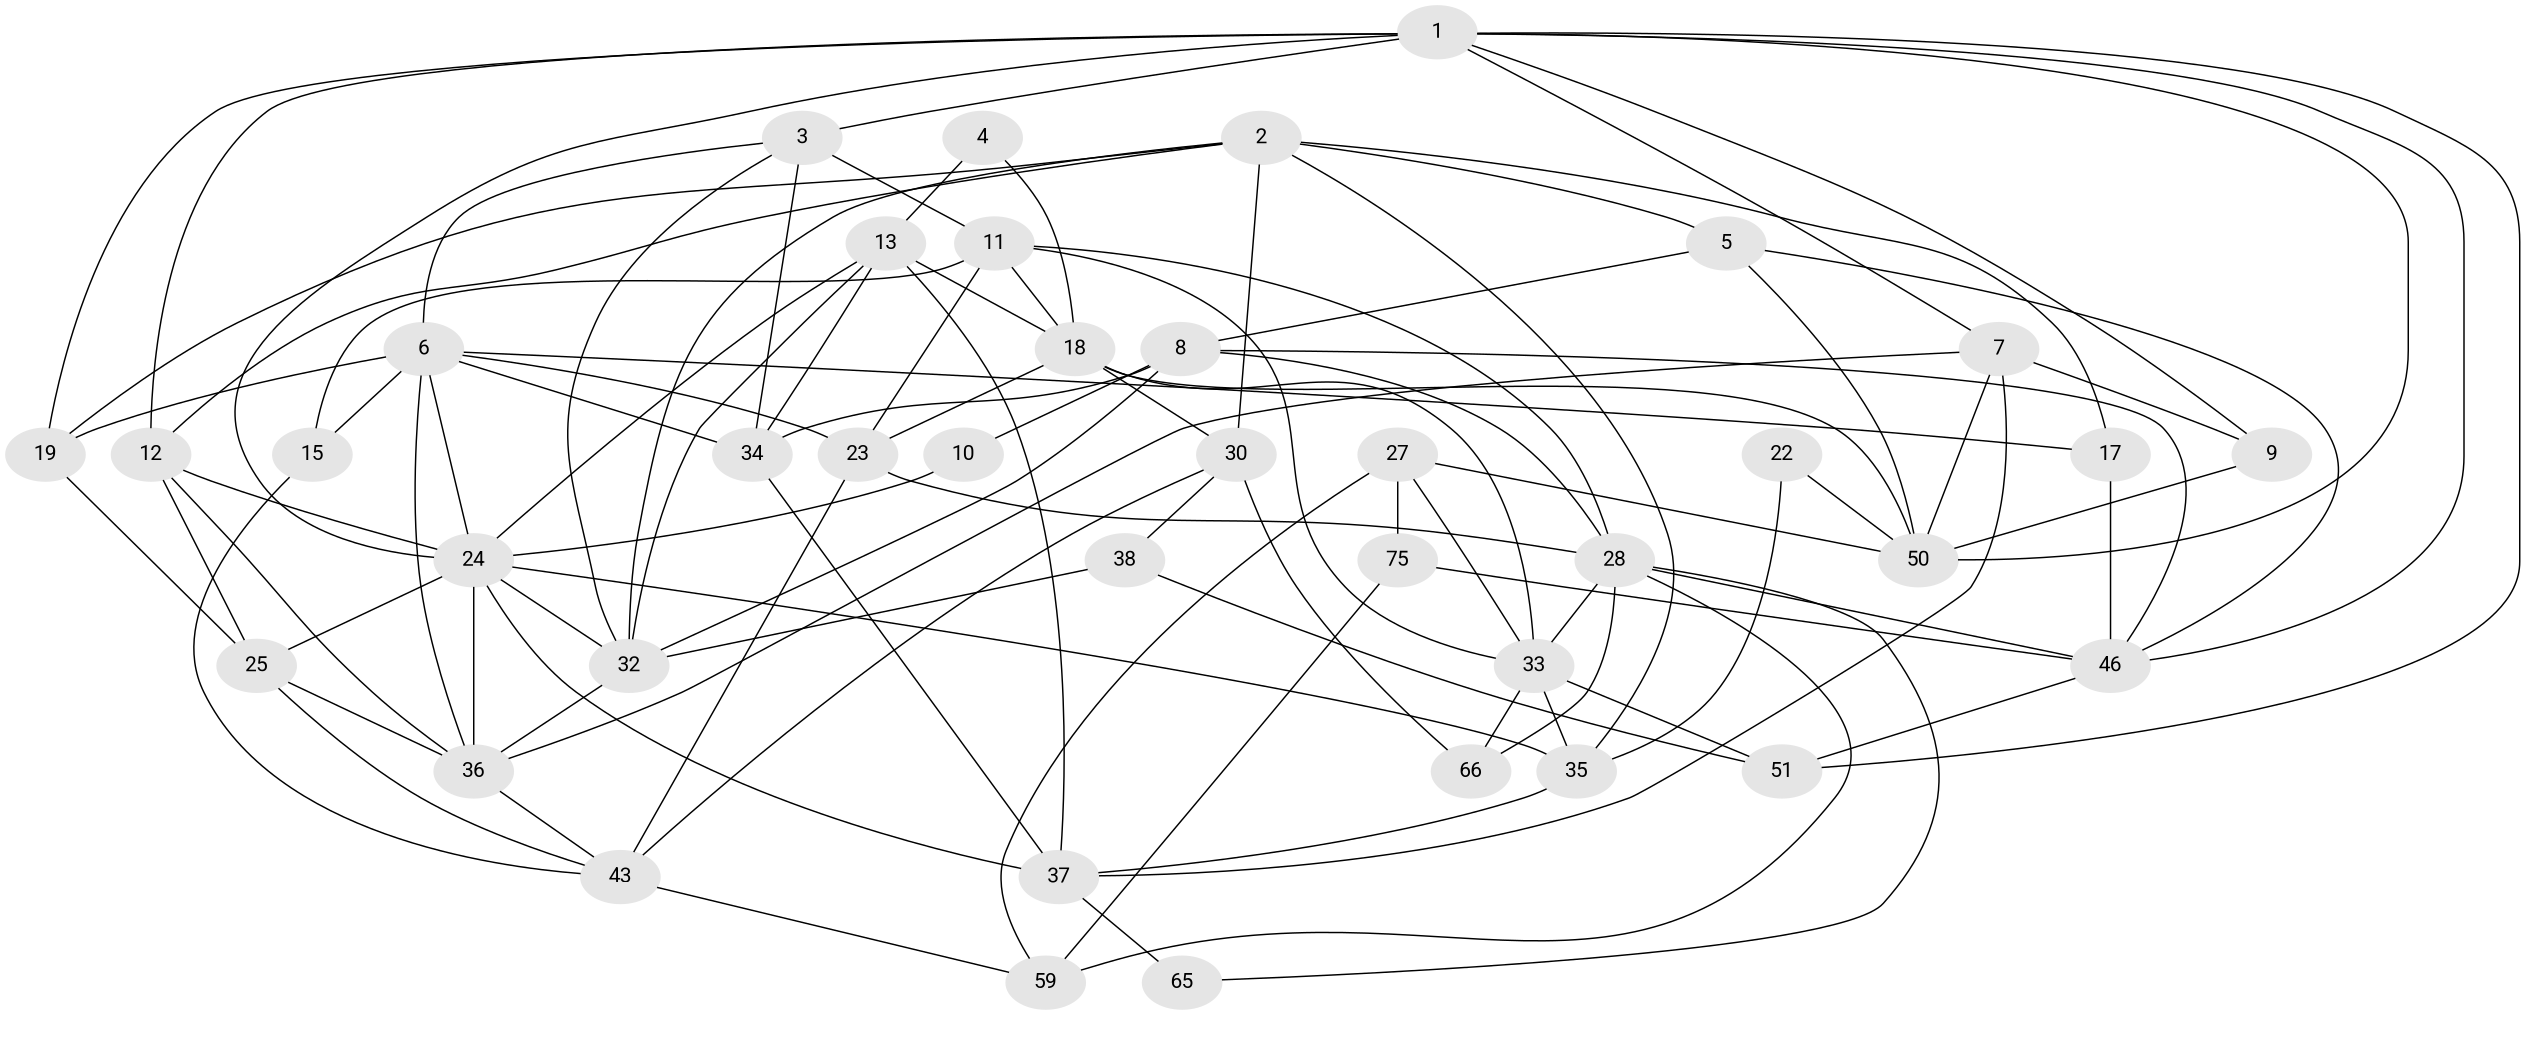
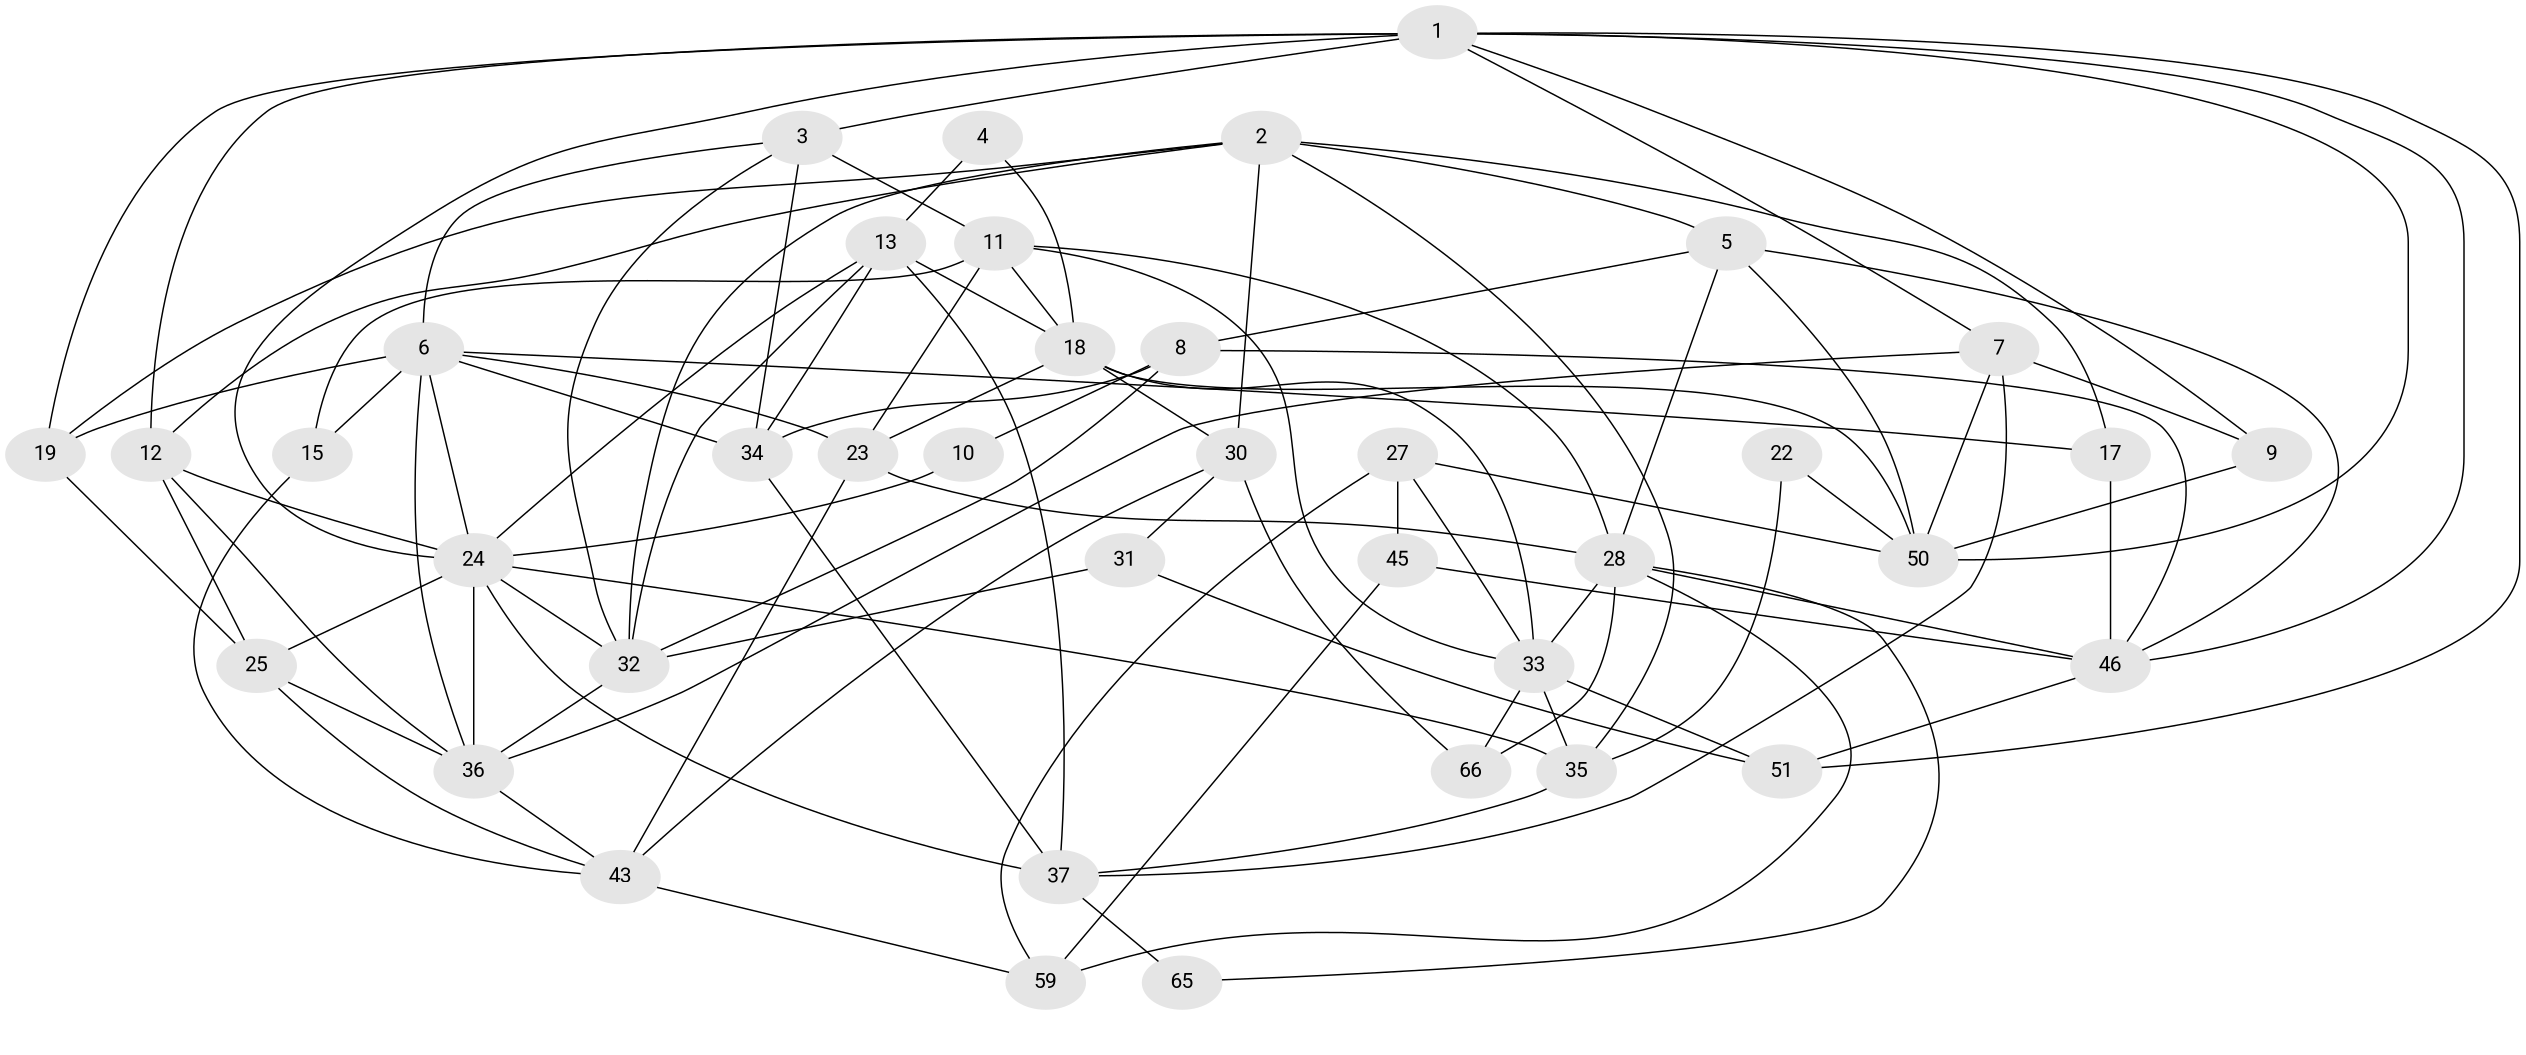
(1475, 416) -> (1670, 402)
(1125, 560) -> (1125, 560)
(1398, 560) -> (1398, 560)
